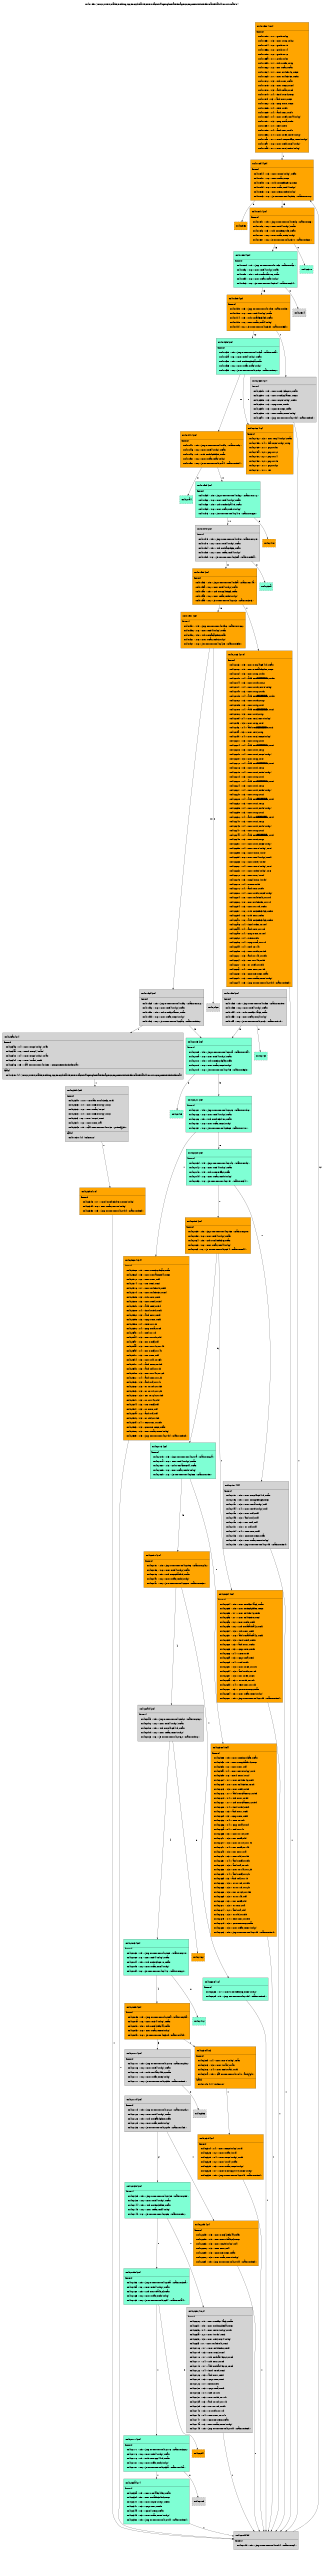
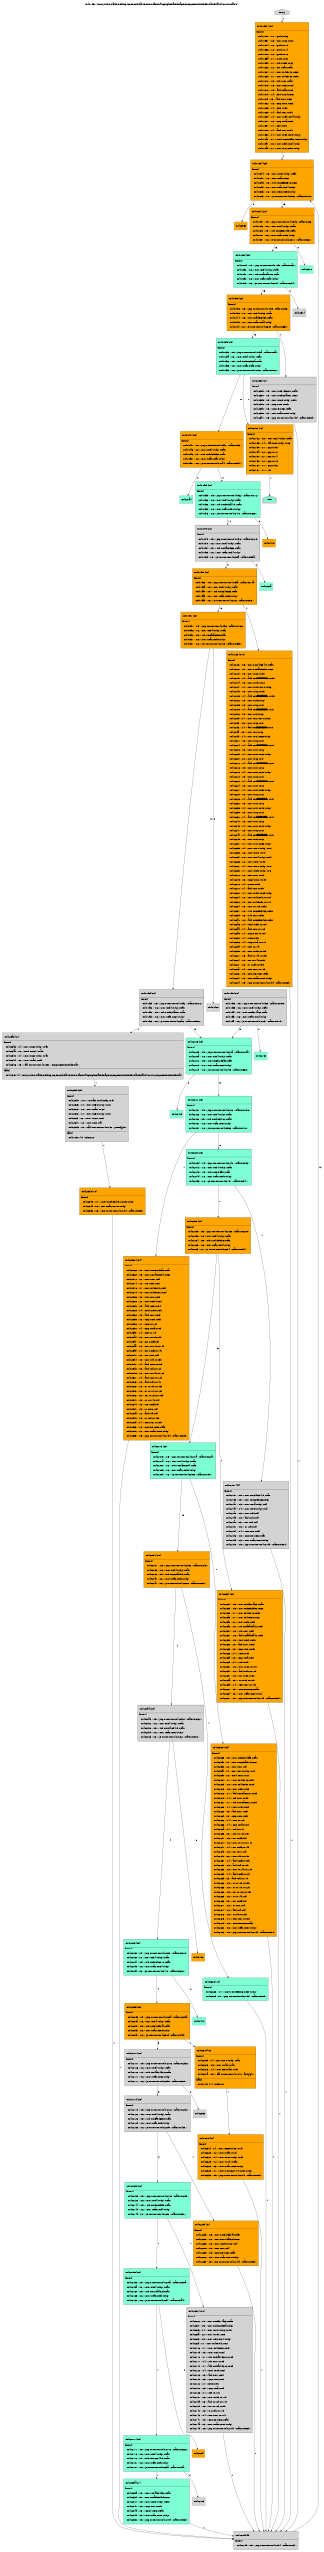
none -> (282, 12)
none -> (270, 500)
none -> (158, 2090)
